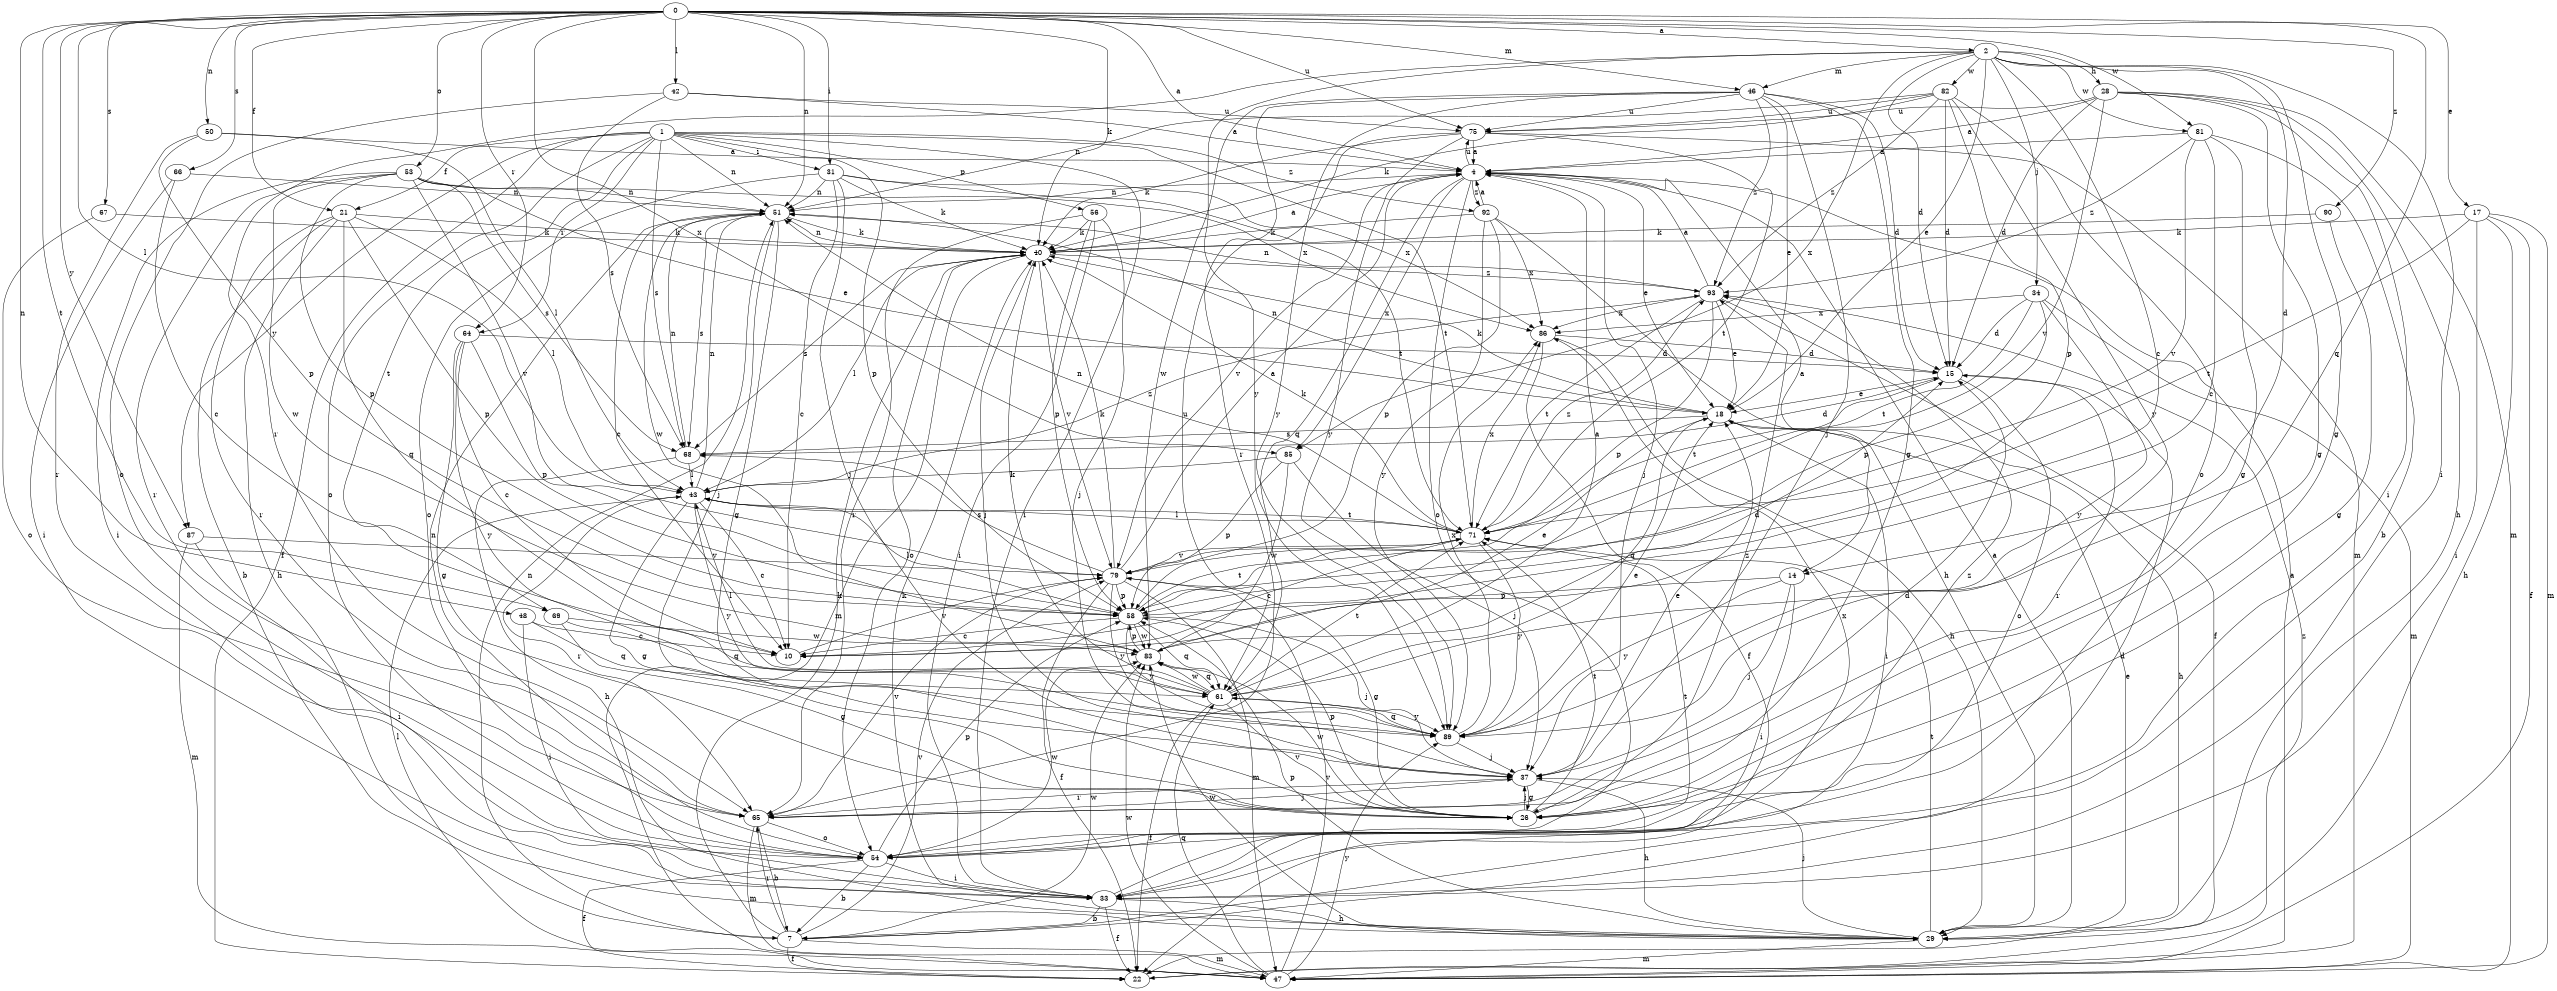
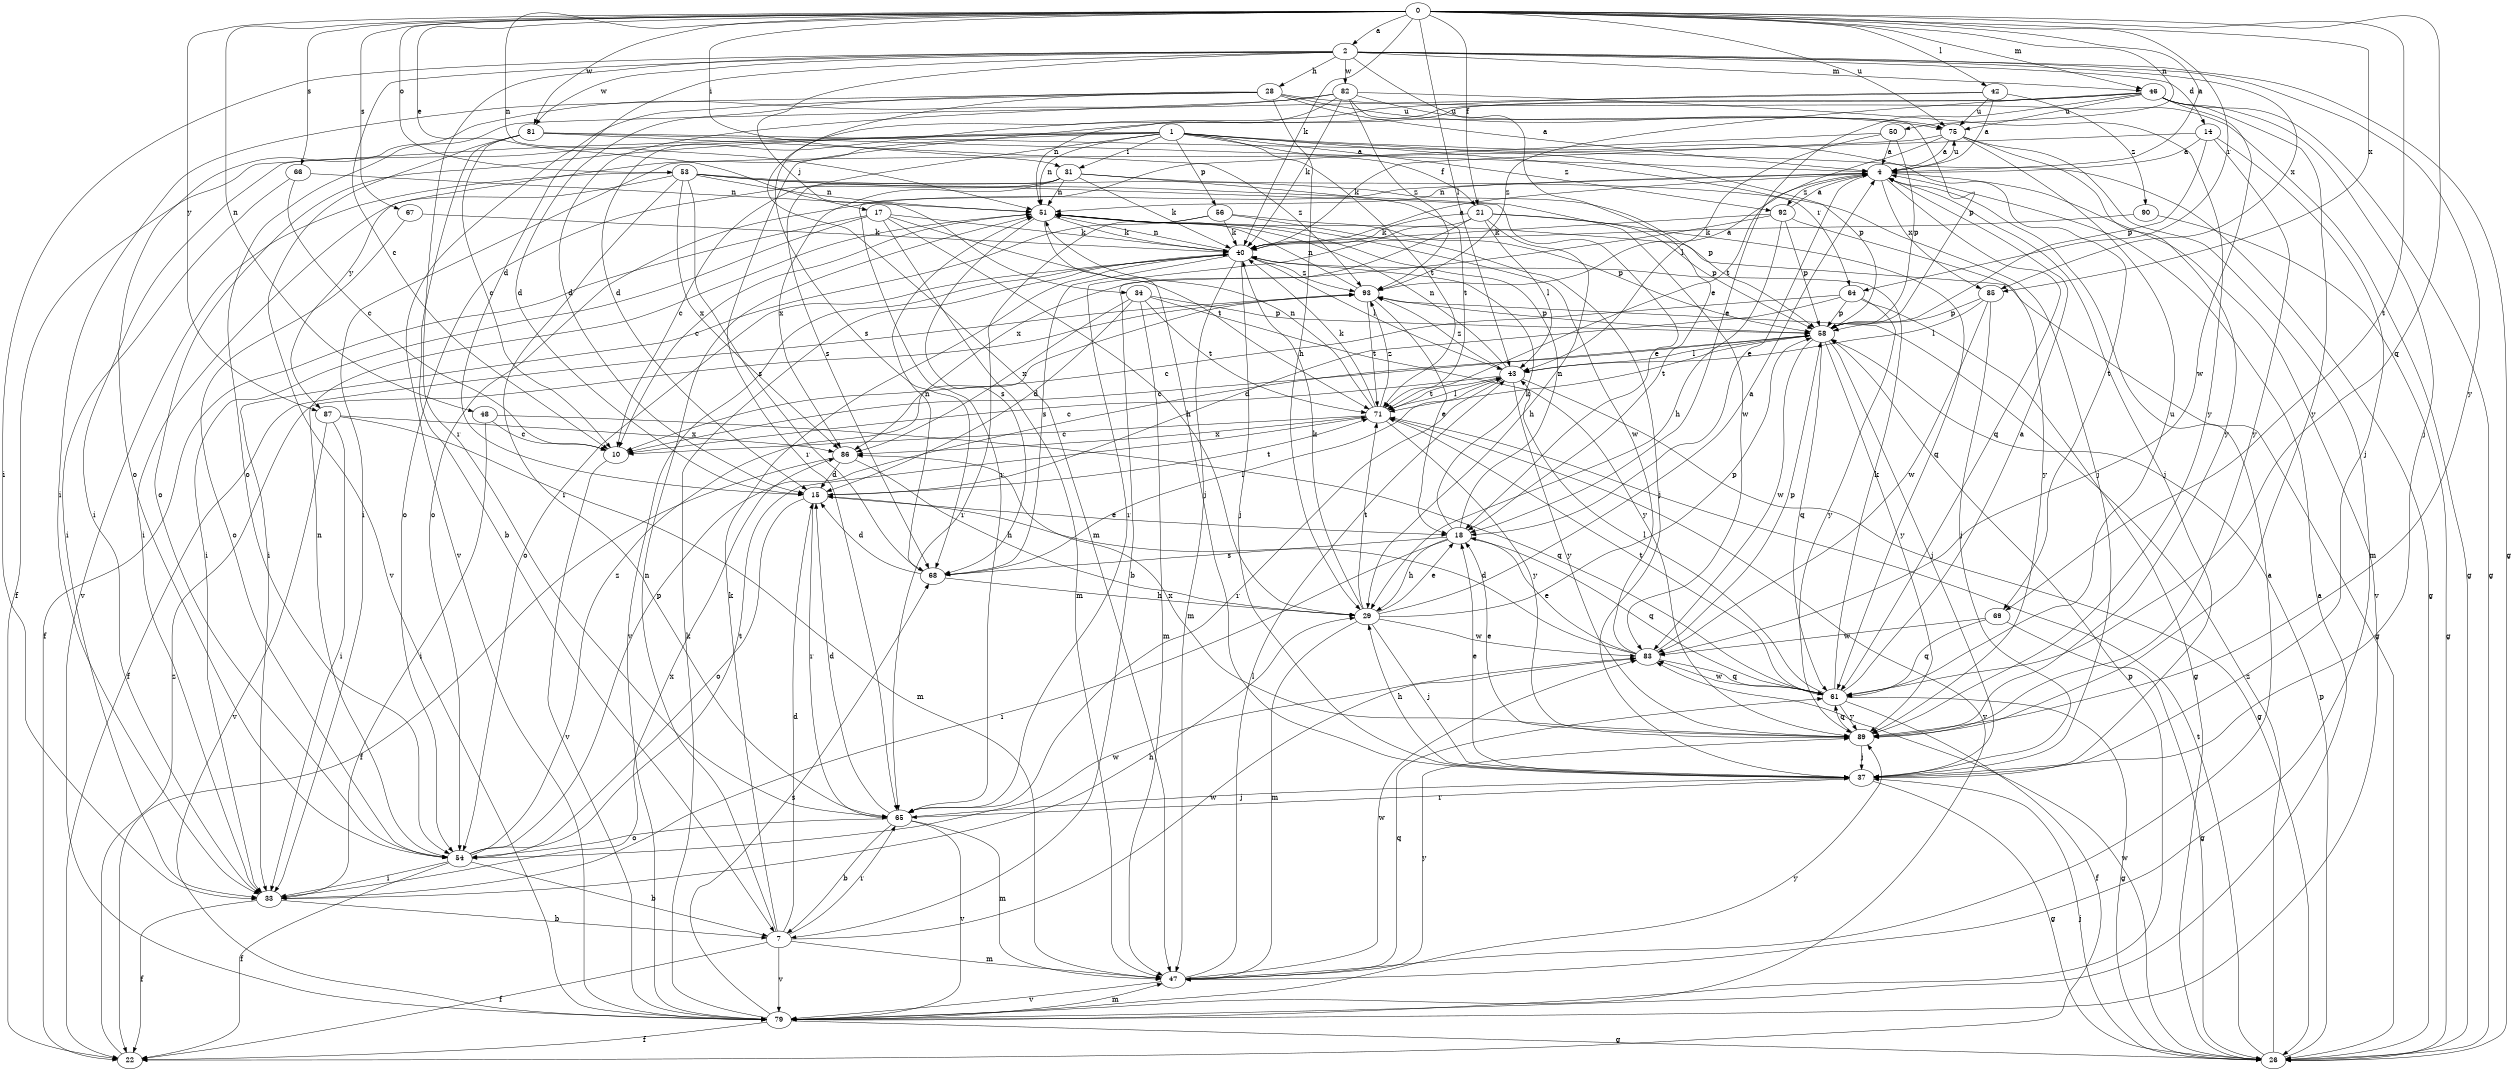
(1720, 26) -> (2100, 127)
(1628, 309) -> (573, 430)
(1774, 312) -> (2082, 167)
(756, 492) -> (1510, 273)
(1297, 758) -> (2123, 879)
